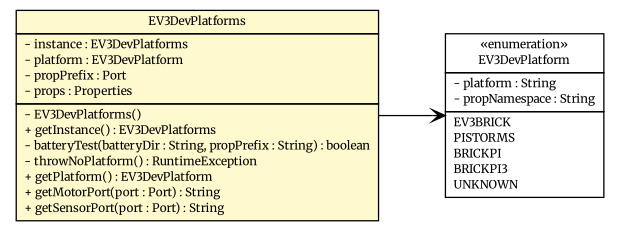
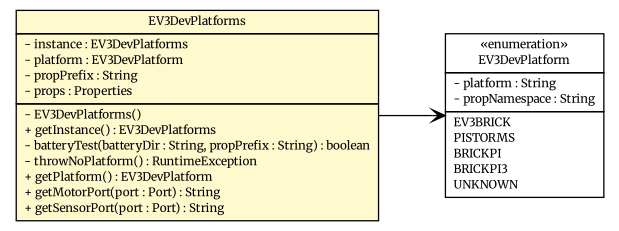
(76, 76) -> (81, 76)
